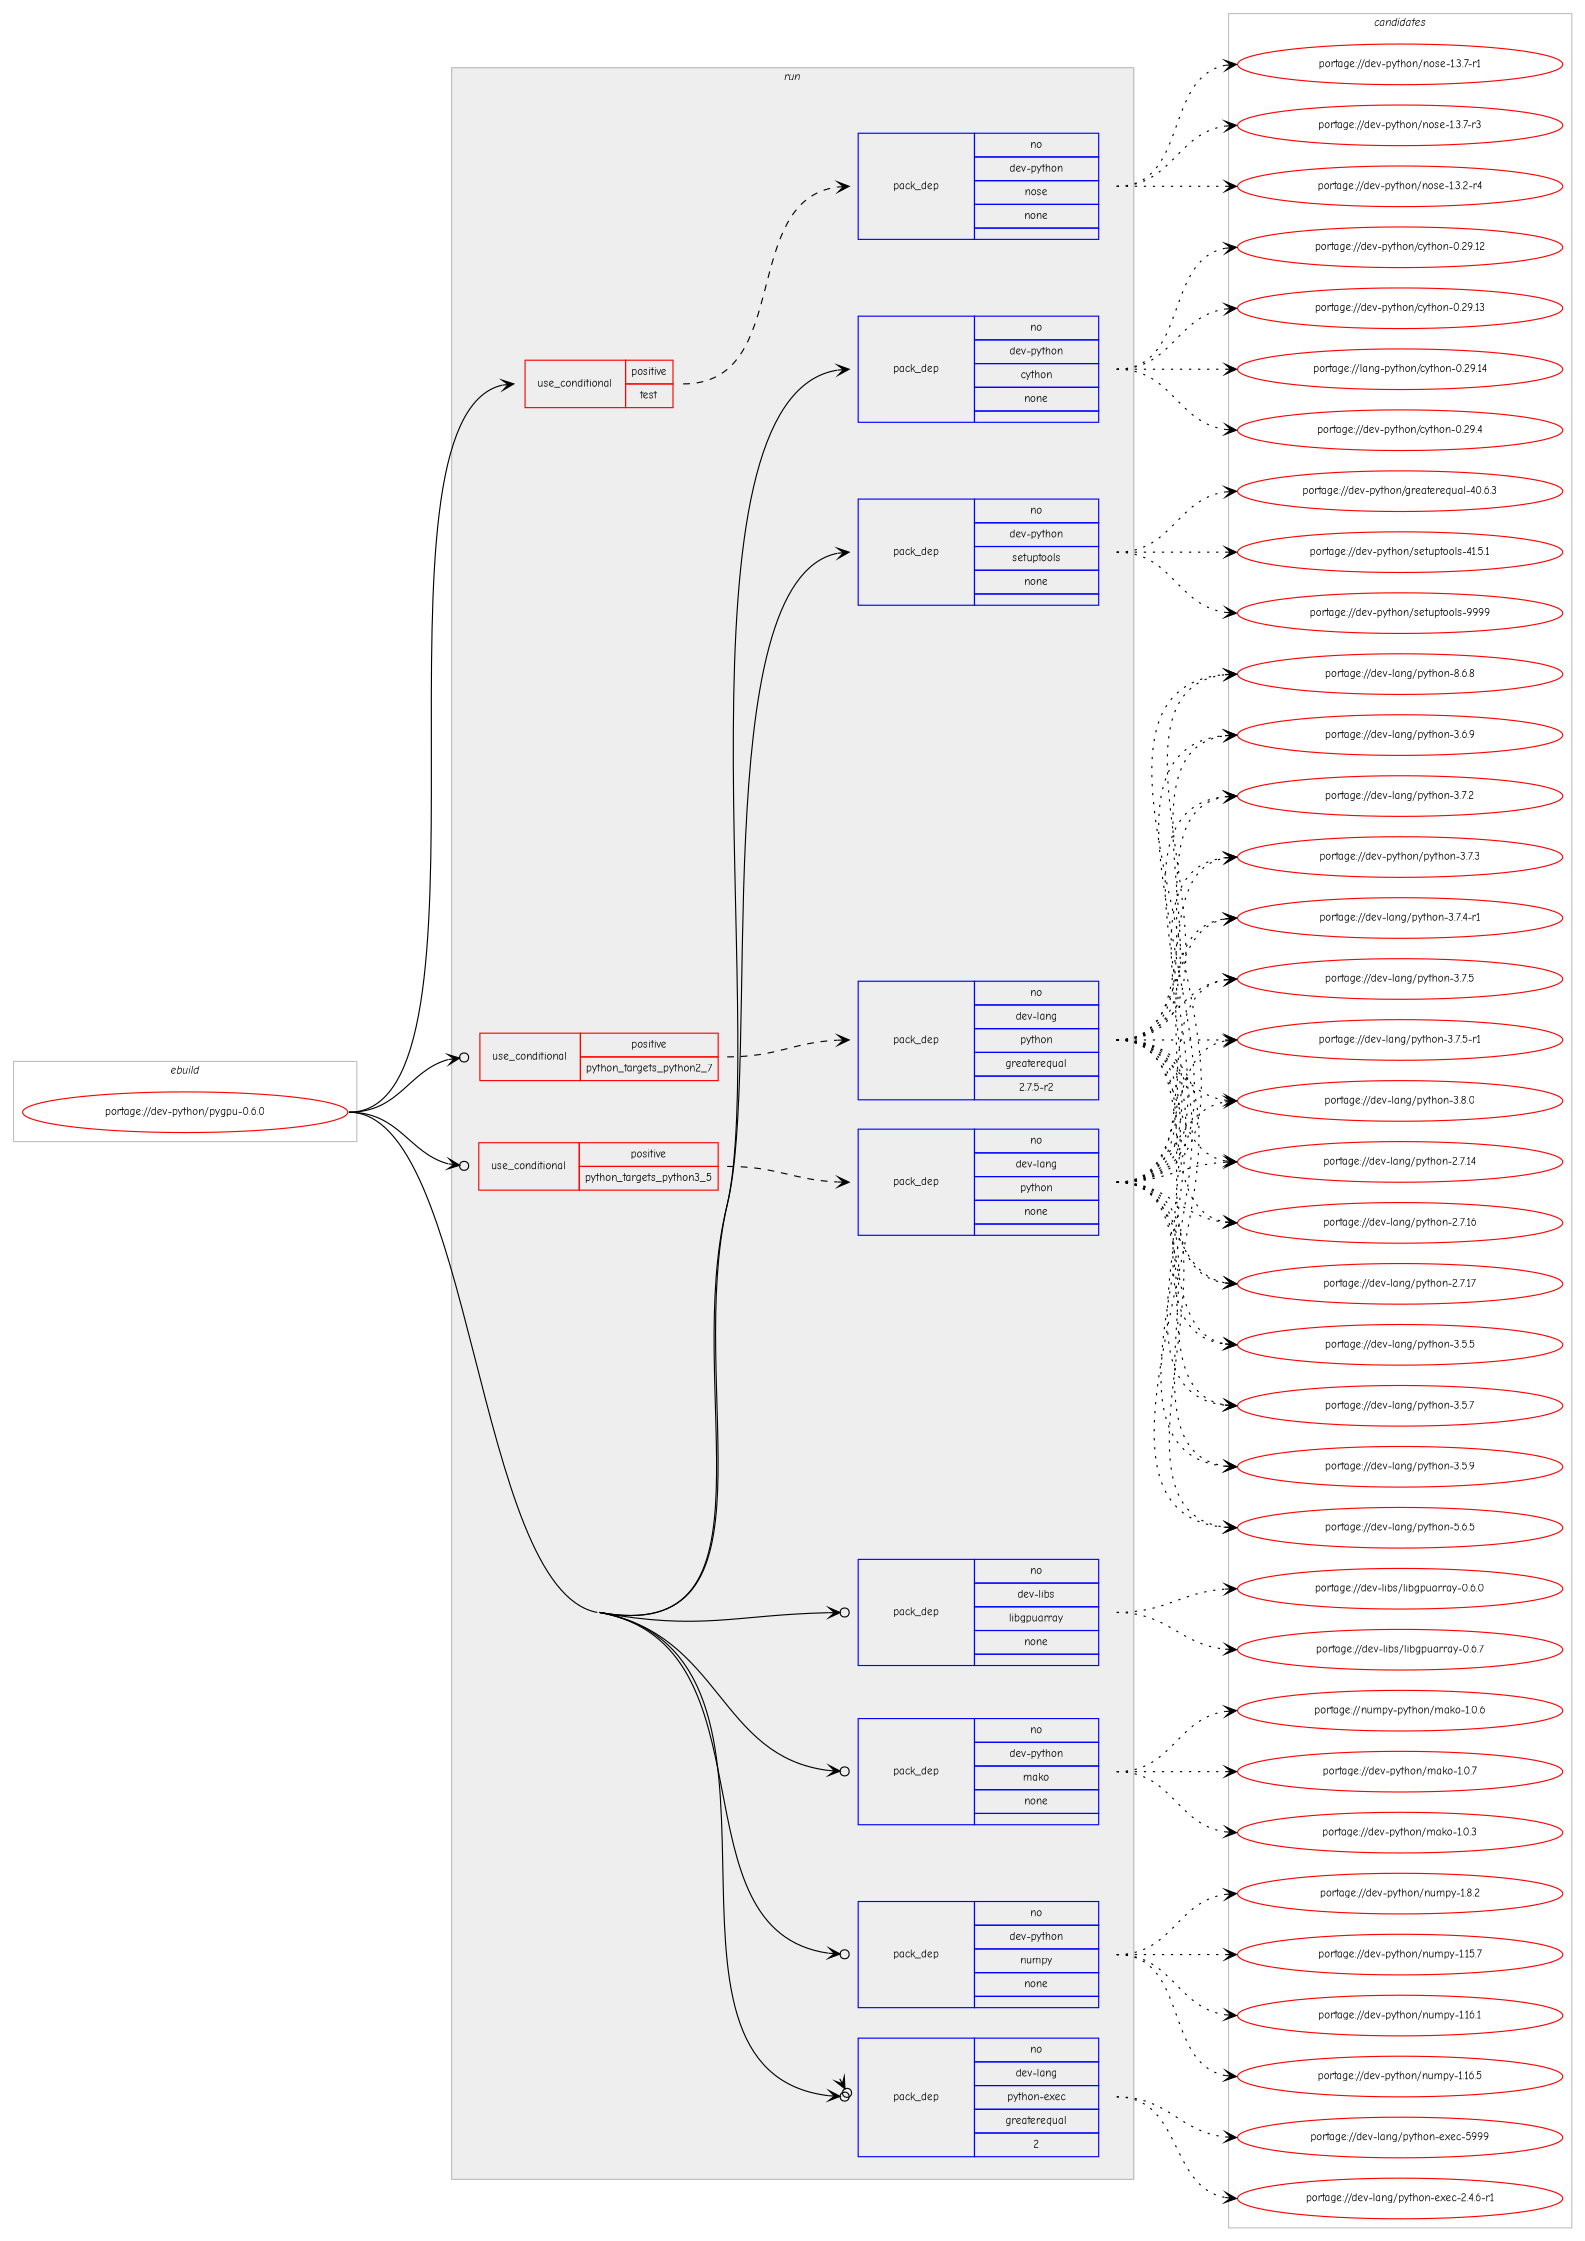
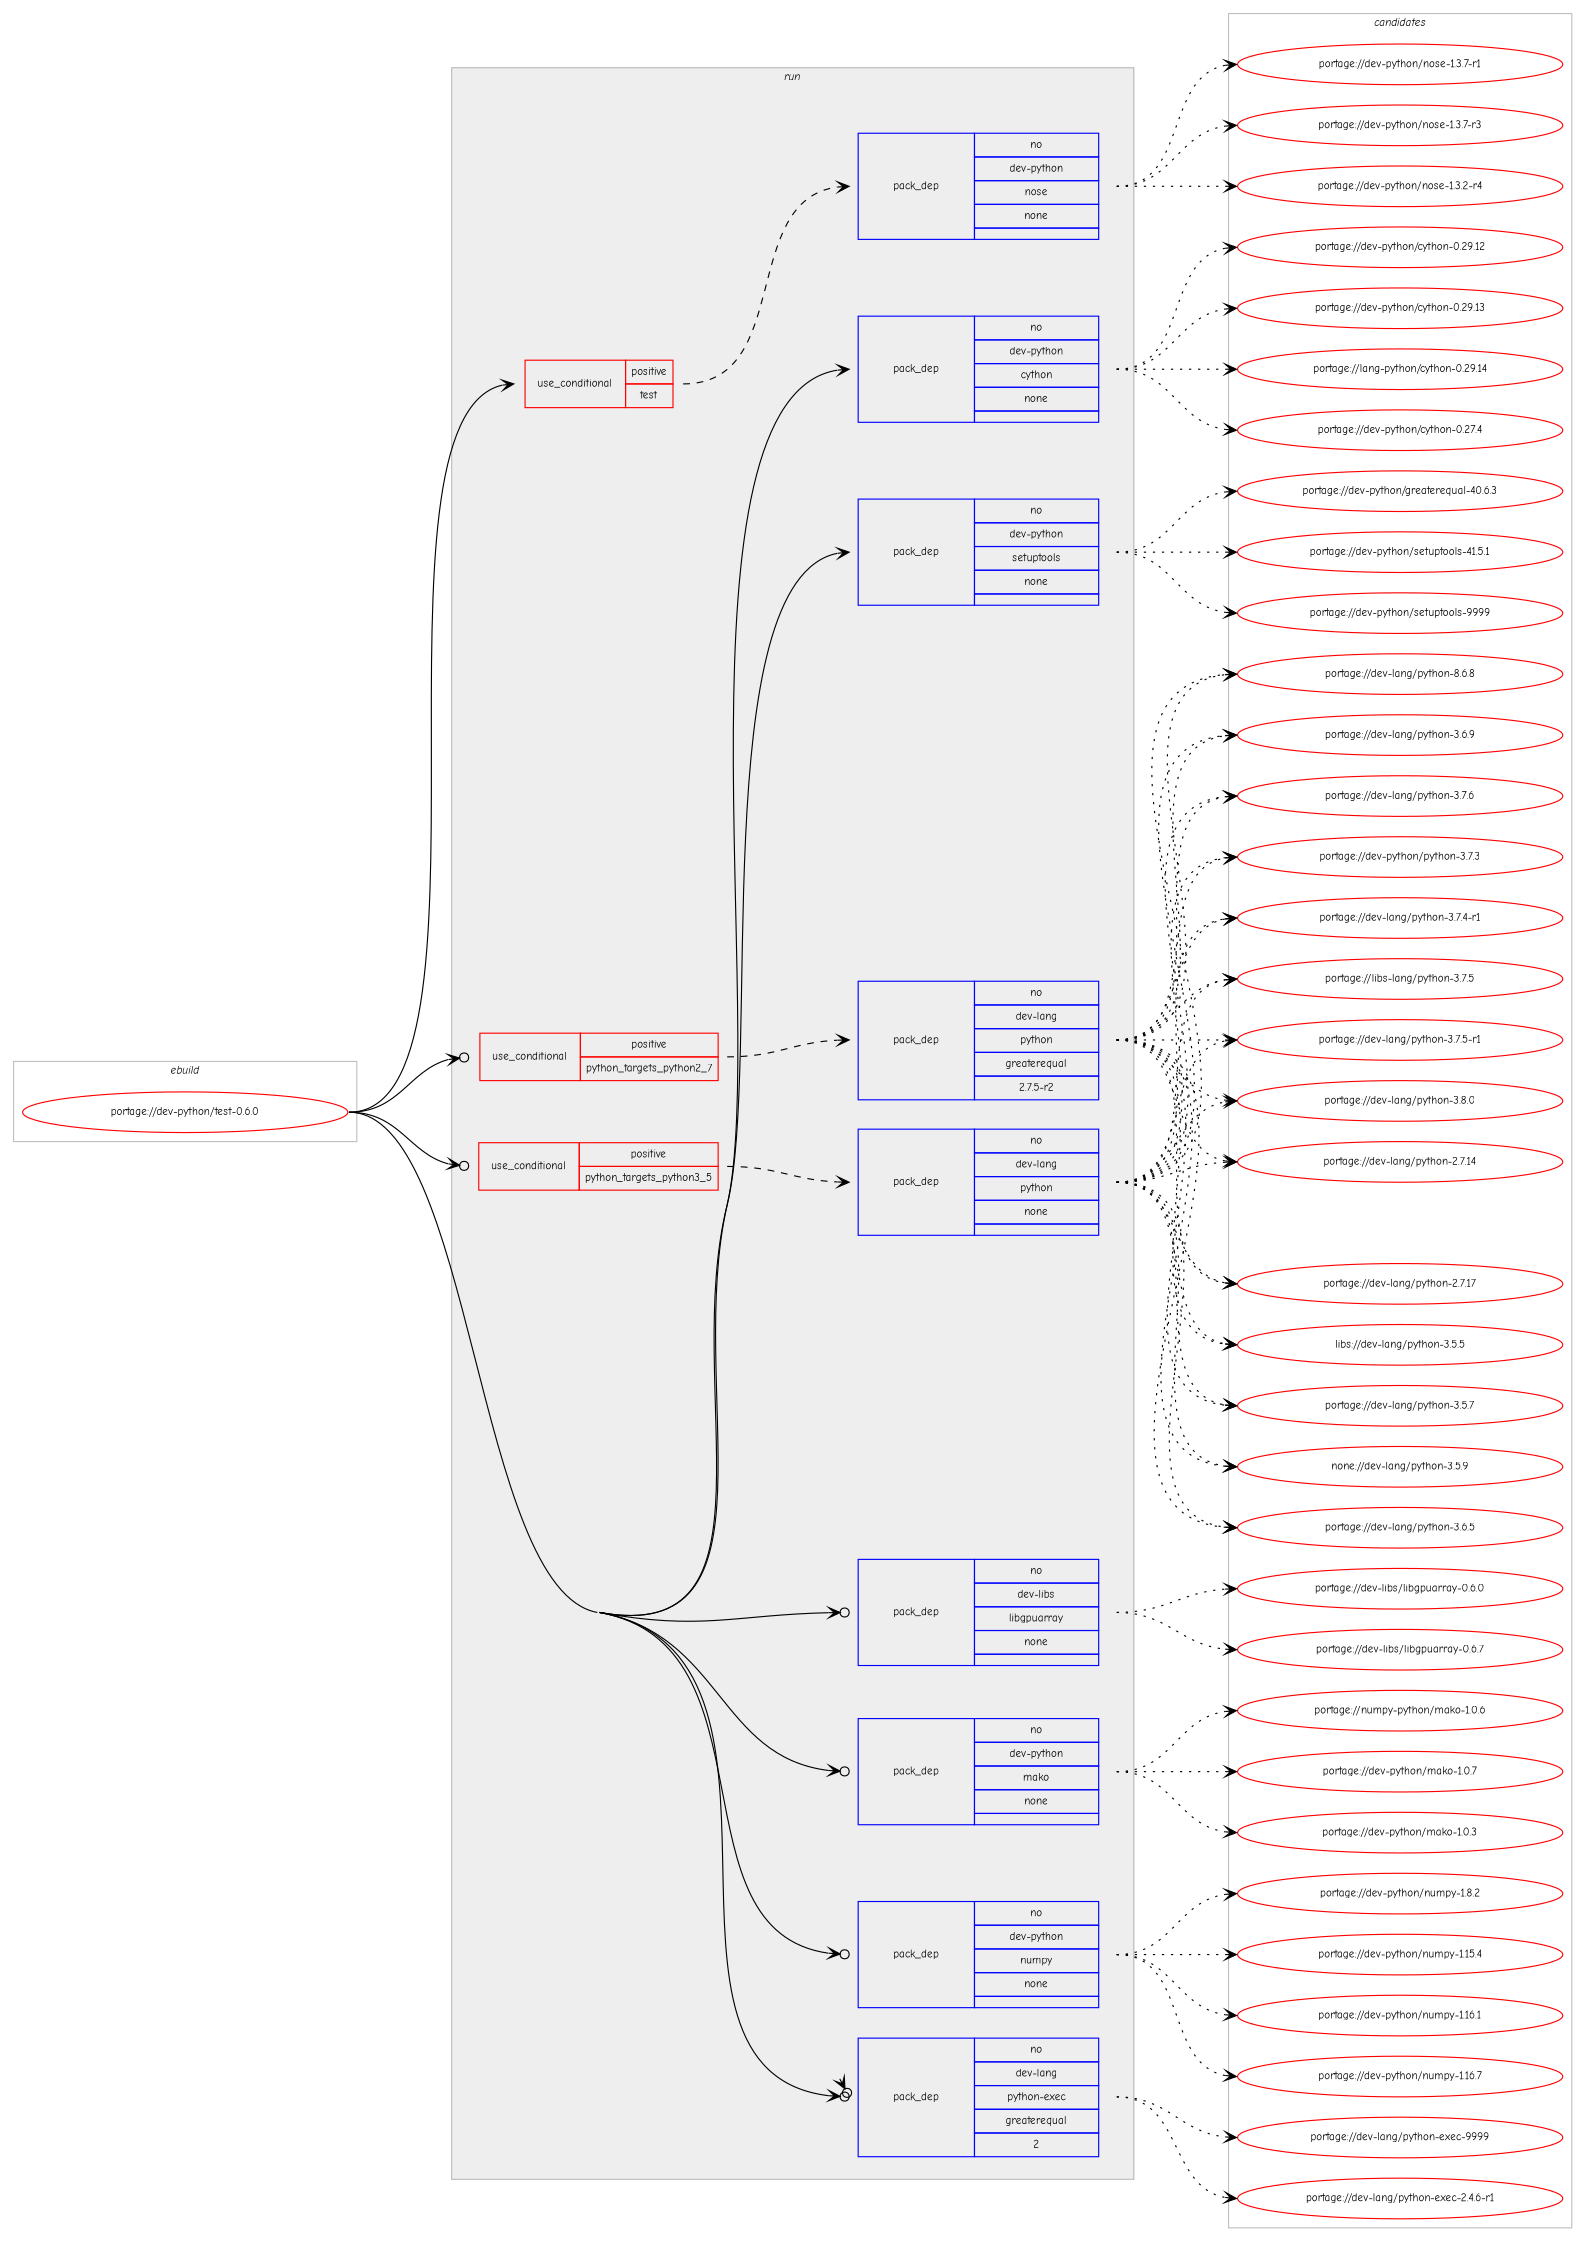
(1400, 430) -> (1400, 430)
(1400, 796) -> (1400, 796)
(1400, 979) -> (1400, 979)
(185, 1112) -> (185, 1112)
(1400, 1223) -> none
(1400, 1345) -> (1400, 1345)
(1400, 1467) -> (1400, 1467)
(1400, 1528) -> (1400, 1528)
(1400, 1955) -> (1400, 1955)
(1400, 2077) -> (1400, 2077)
(1400, 2138) -> (1400, 2138)
